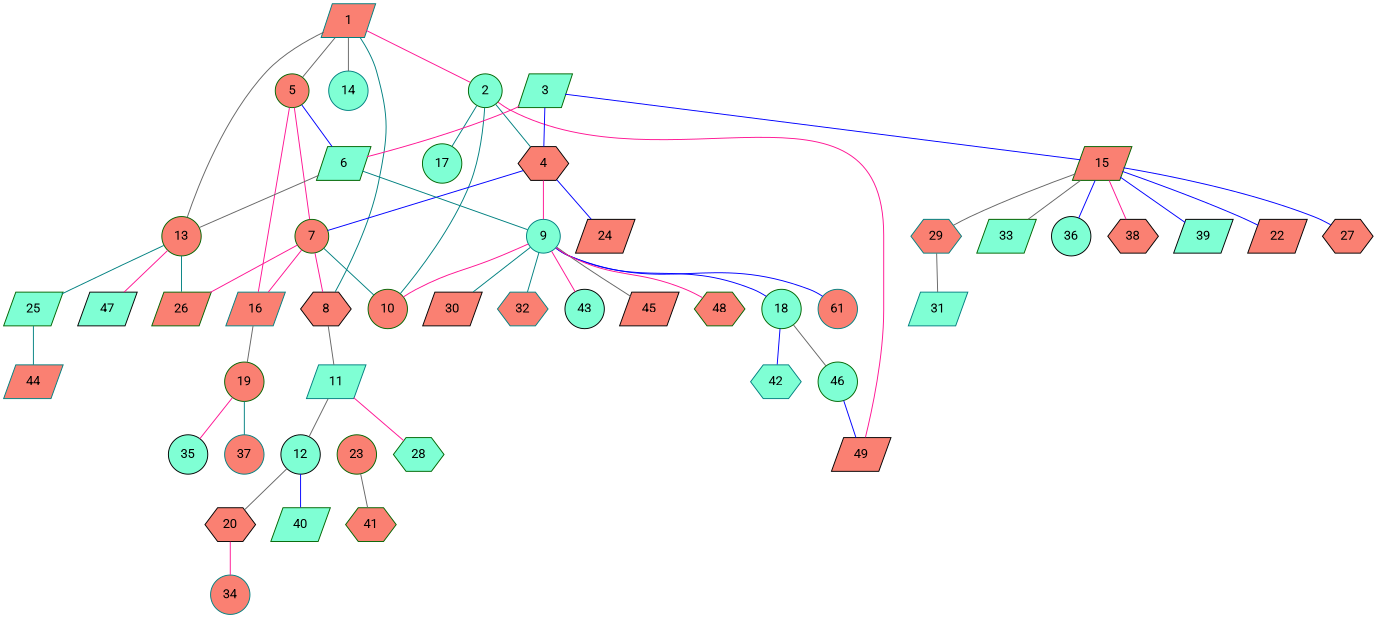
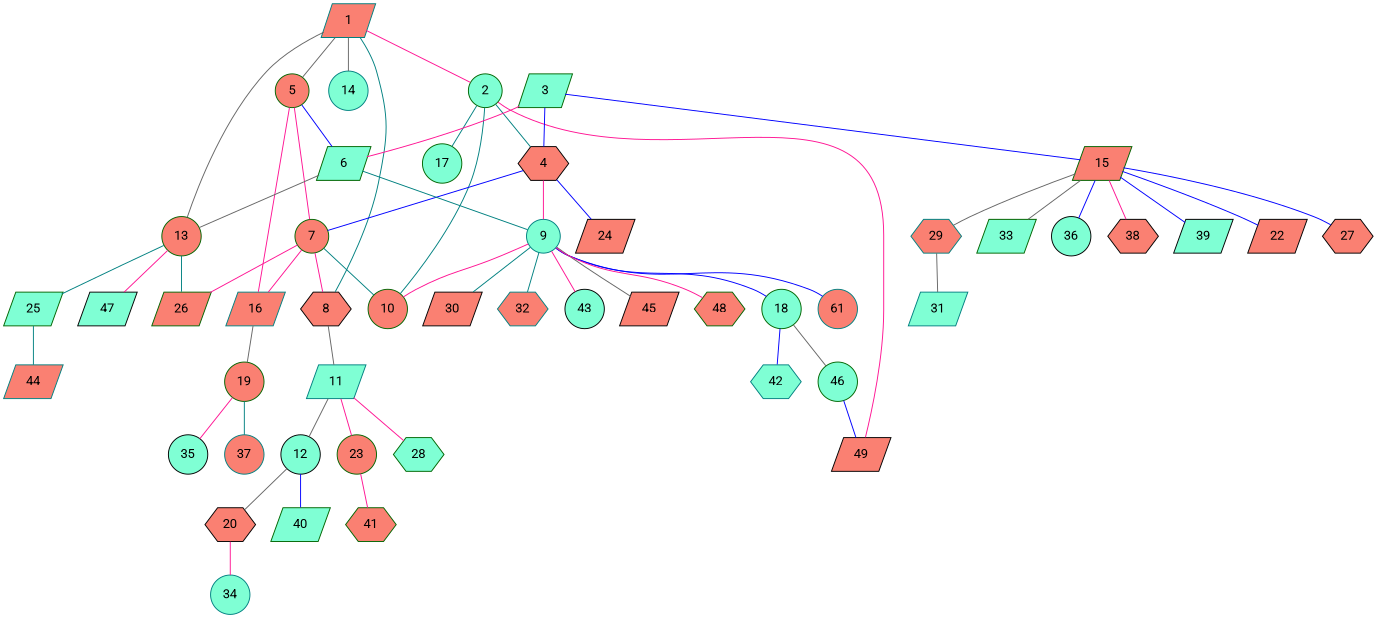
none -> (346, 417)
(364, 491) -> (364, 491)
(230, 595) -> (230, 595)
